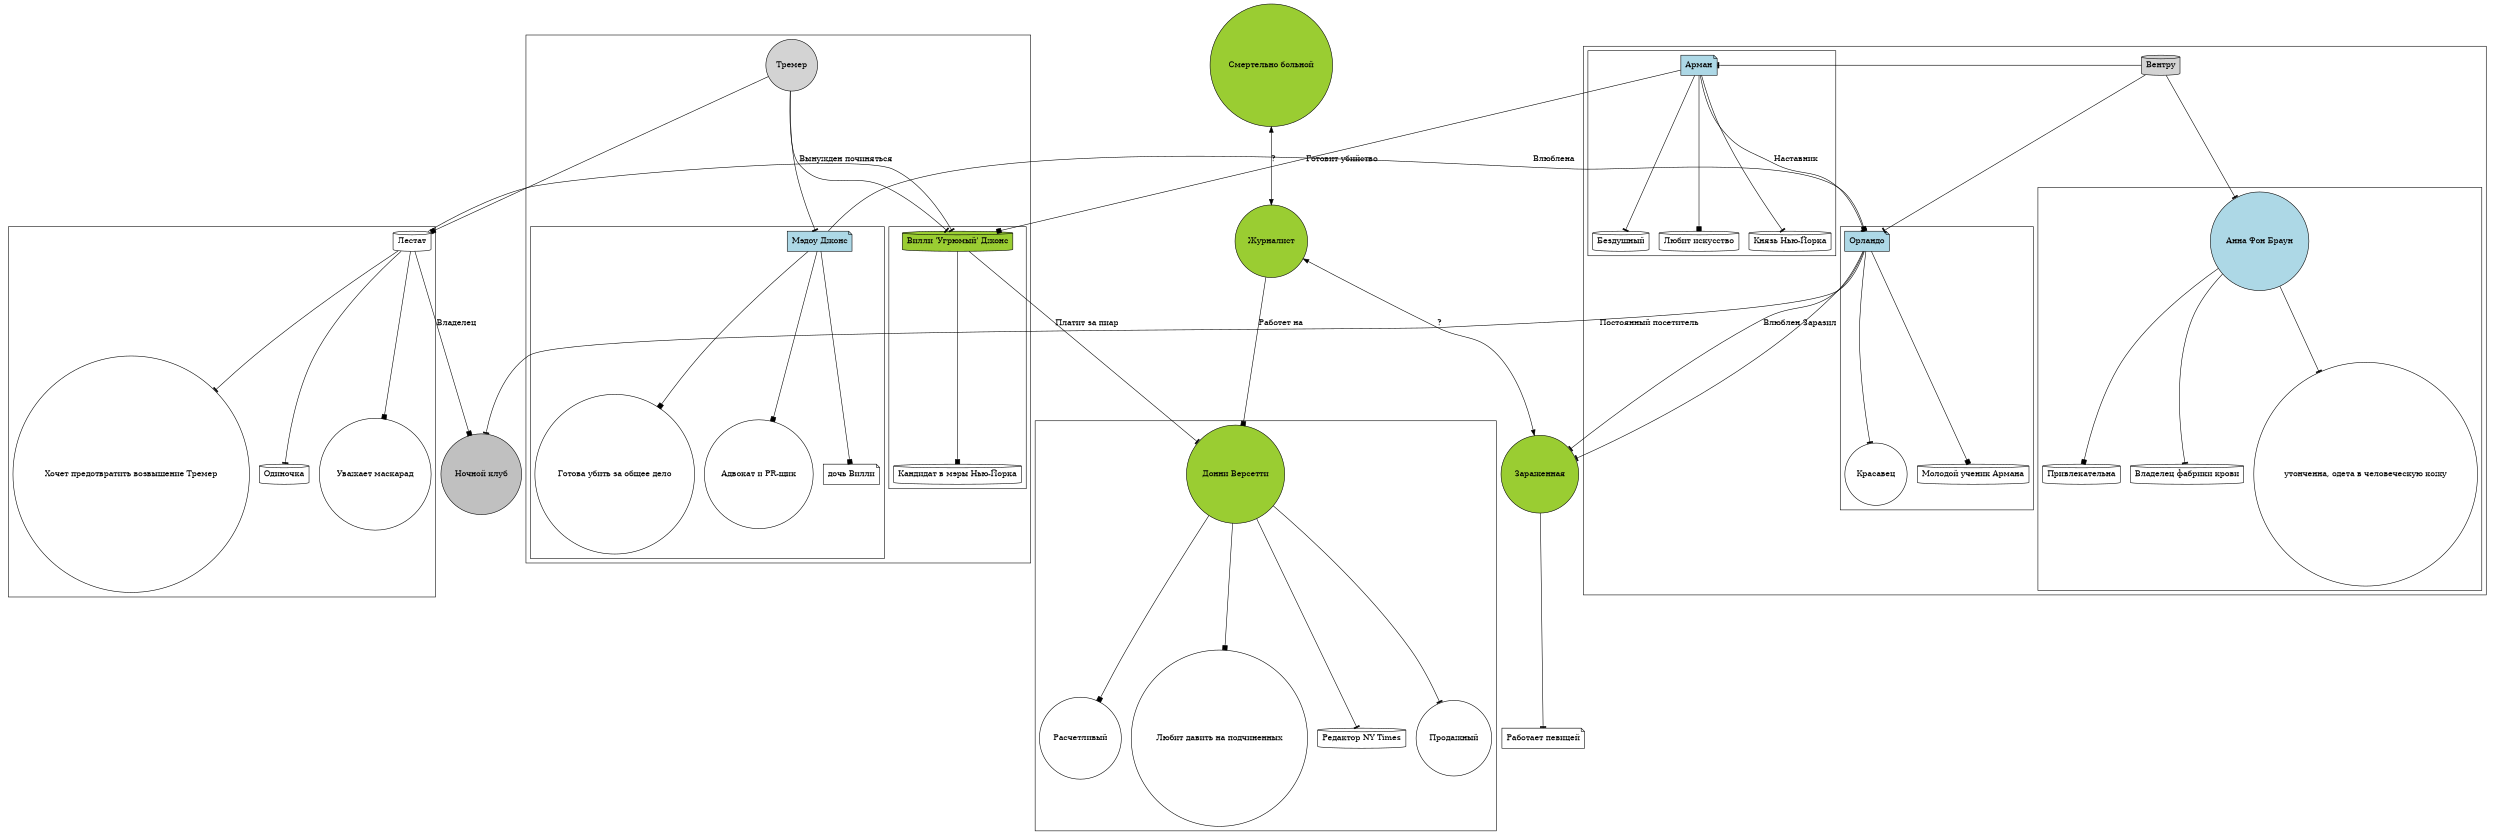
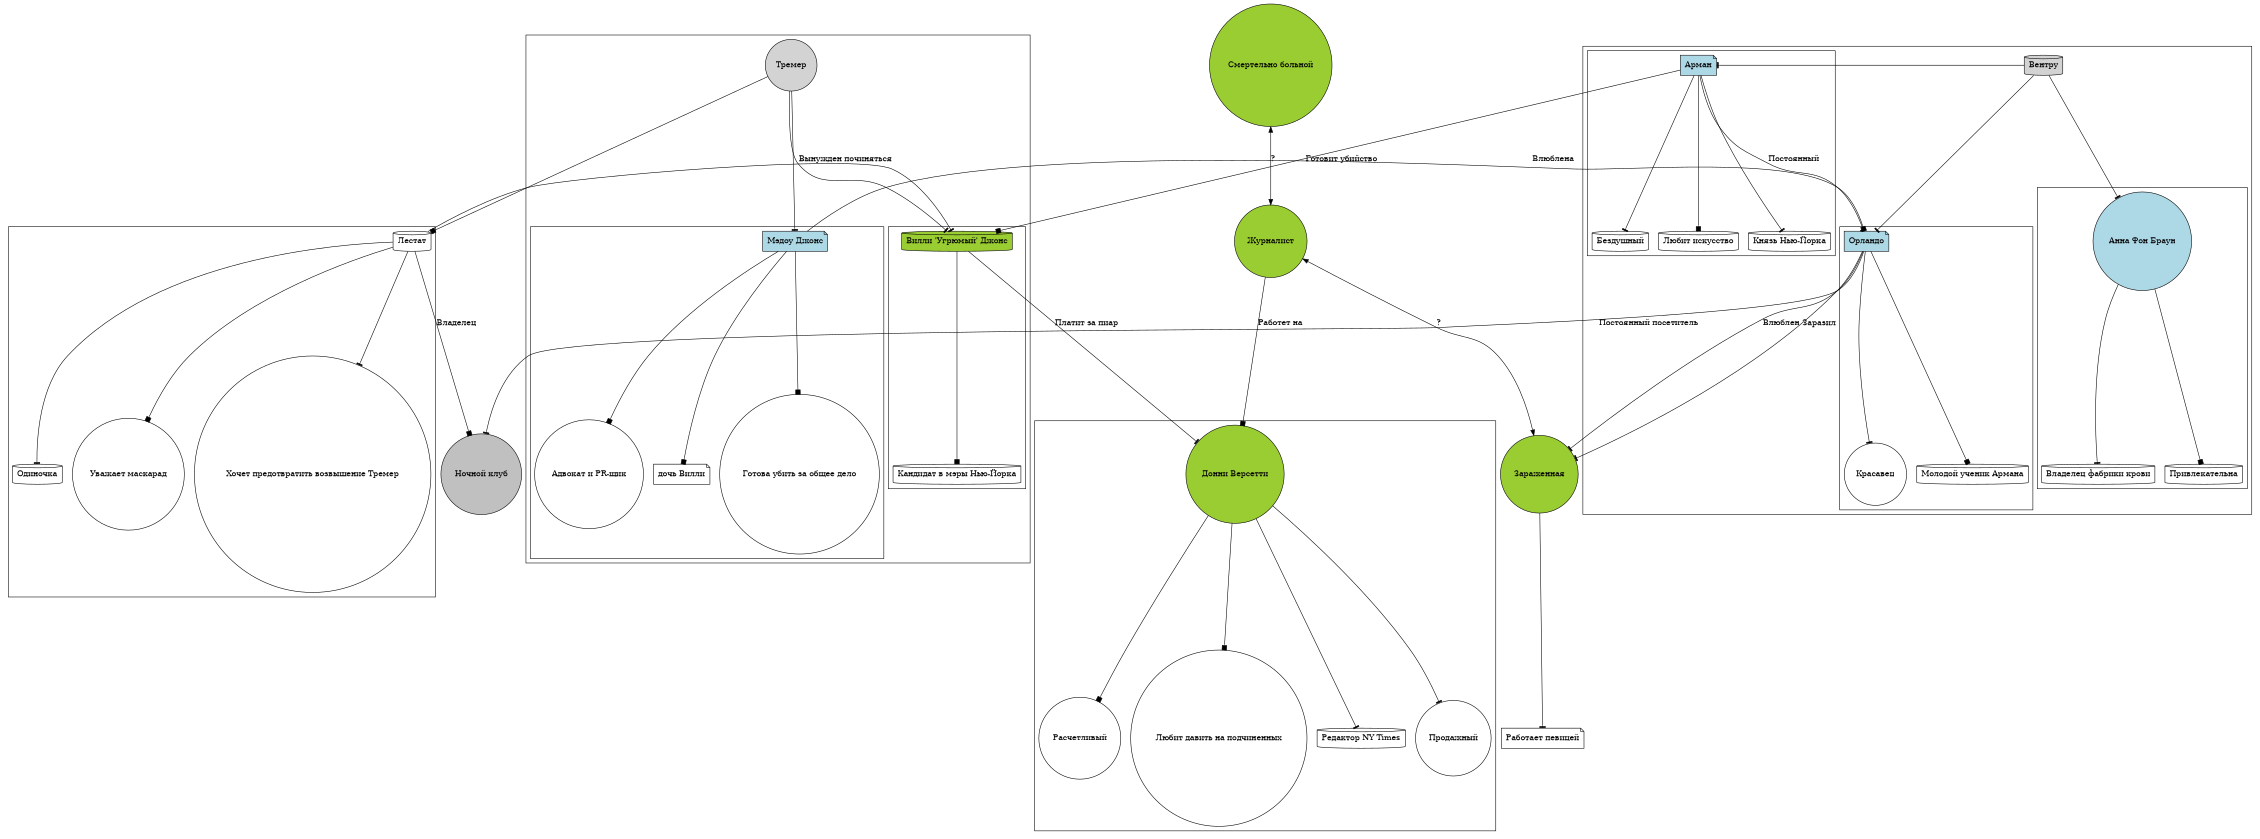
(1796, 159) -> (1794, 159)
(2366, 474) -> none
